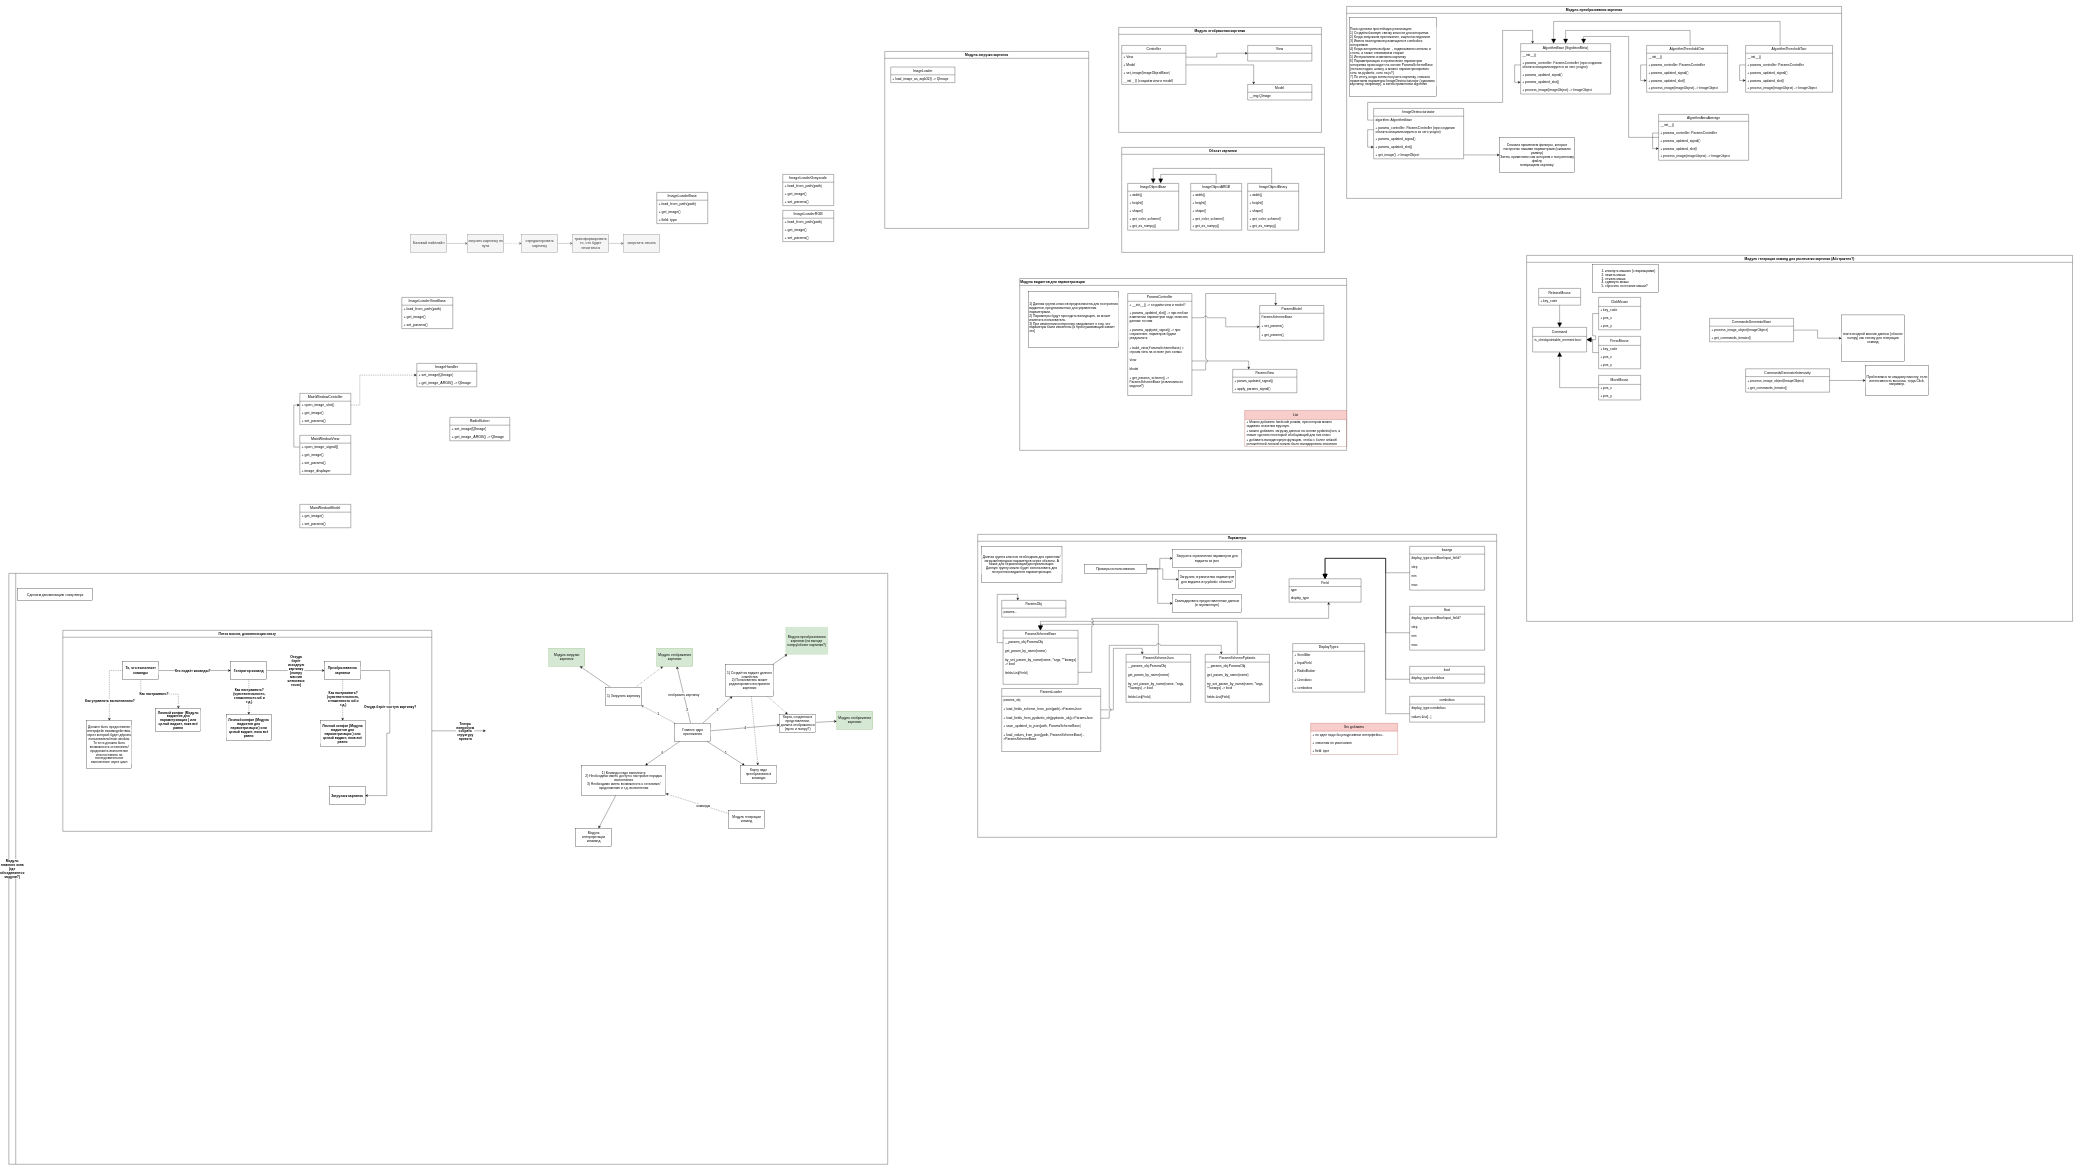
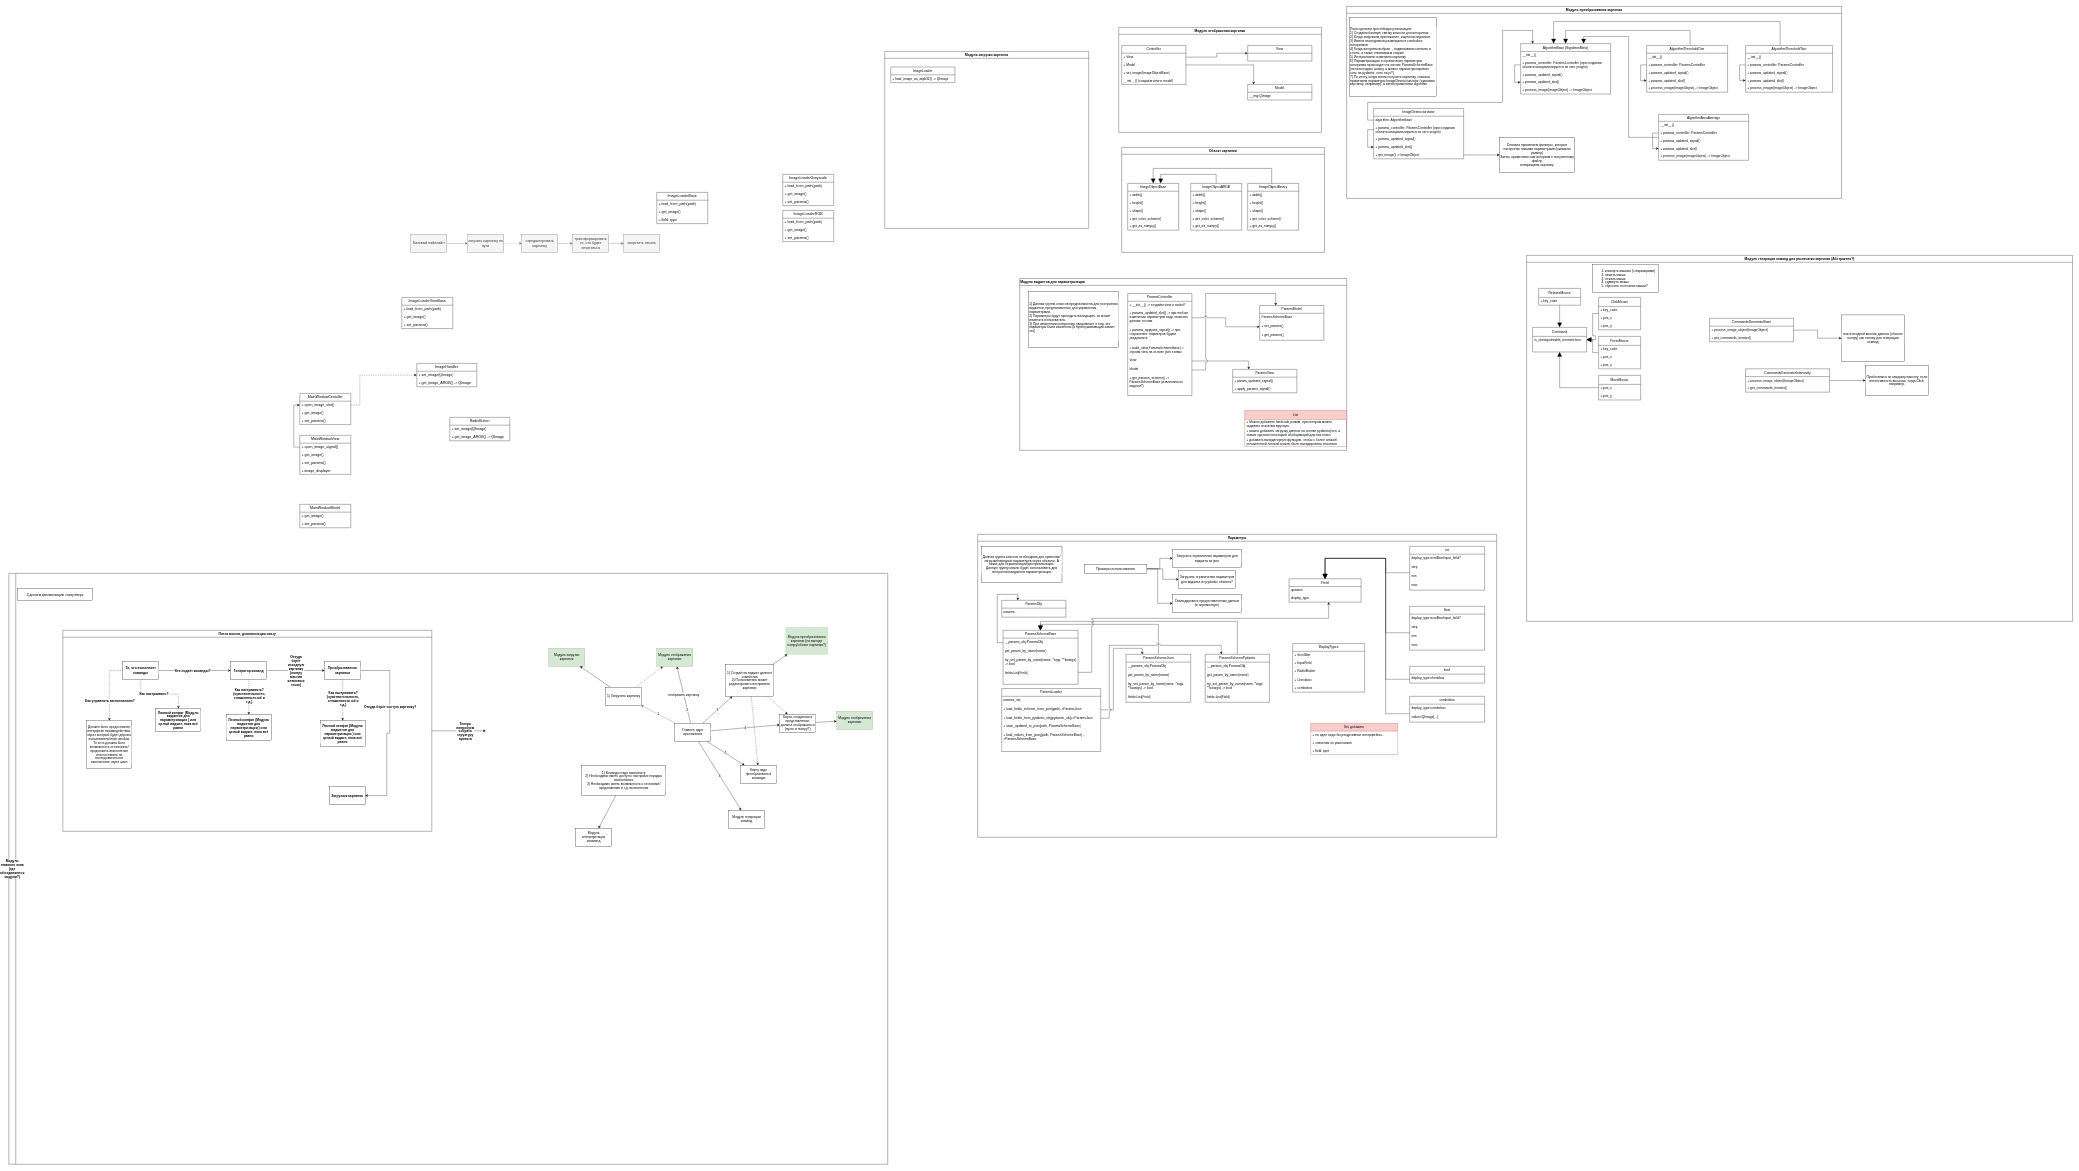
(1447, 550) -> (1447, 550)
(1295, 590) -> (1298, 590)
(1424, 717) -> (1426, 717)
(649, 763) -> (719, 774)
(705, 806) -> none
